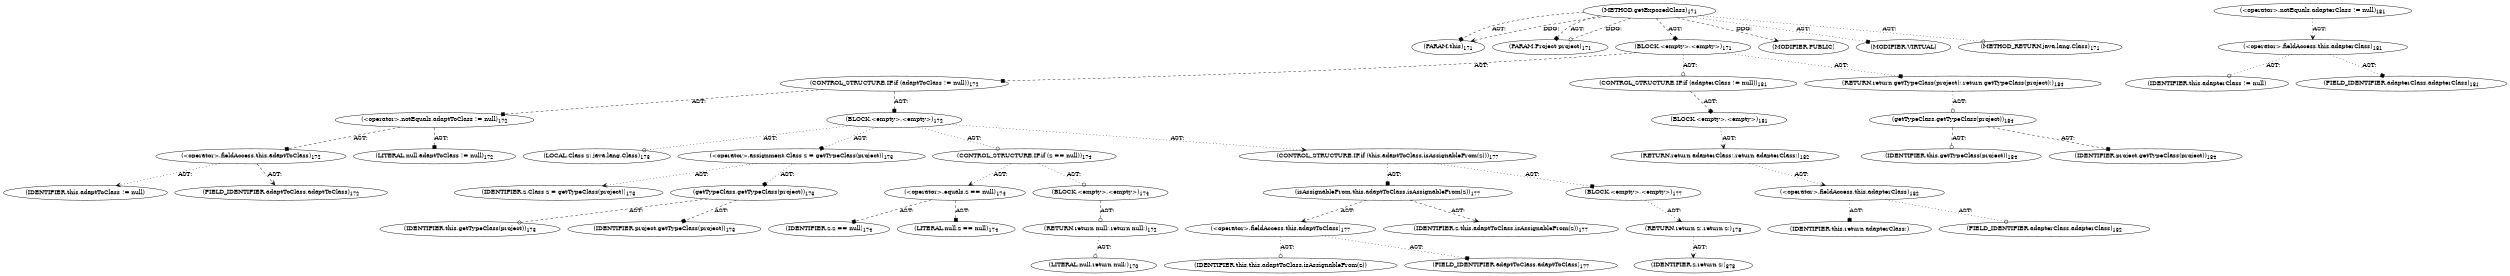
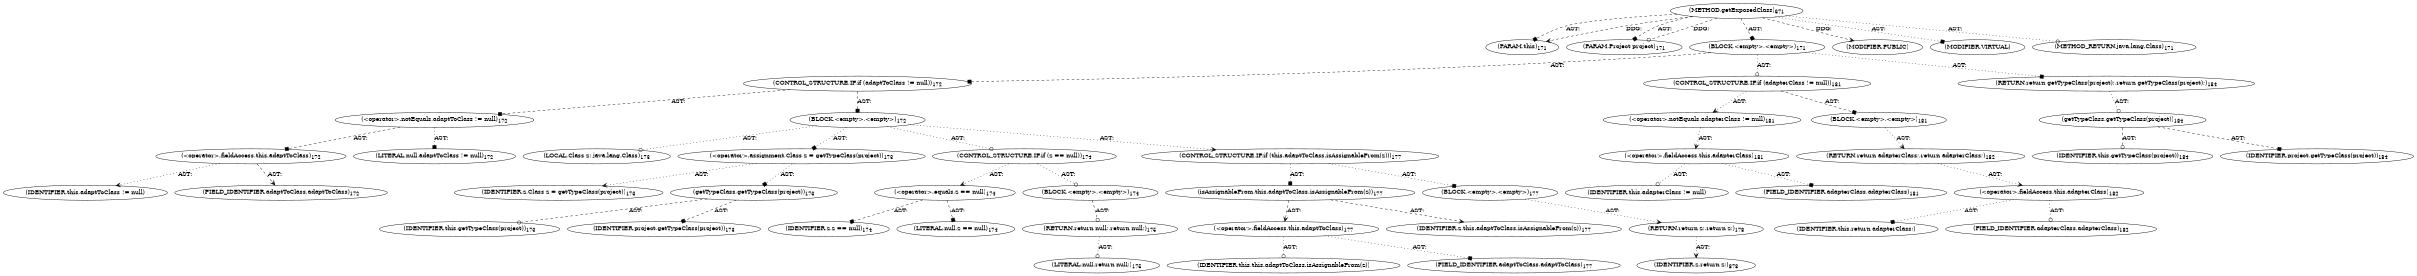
(1692, 10) -> (1780, 10)
none -> (1731, 101)
(434, 136) -> (434, 136)
(1152, 228) -> (1152, 228)
(1134, 265) -> (1137, 265)
